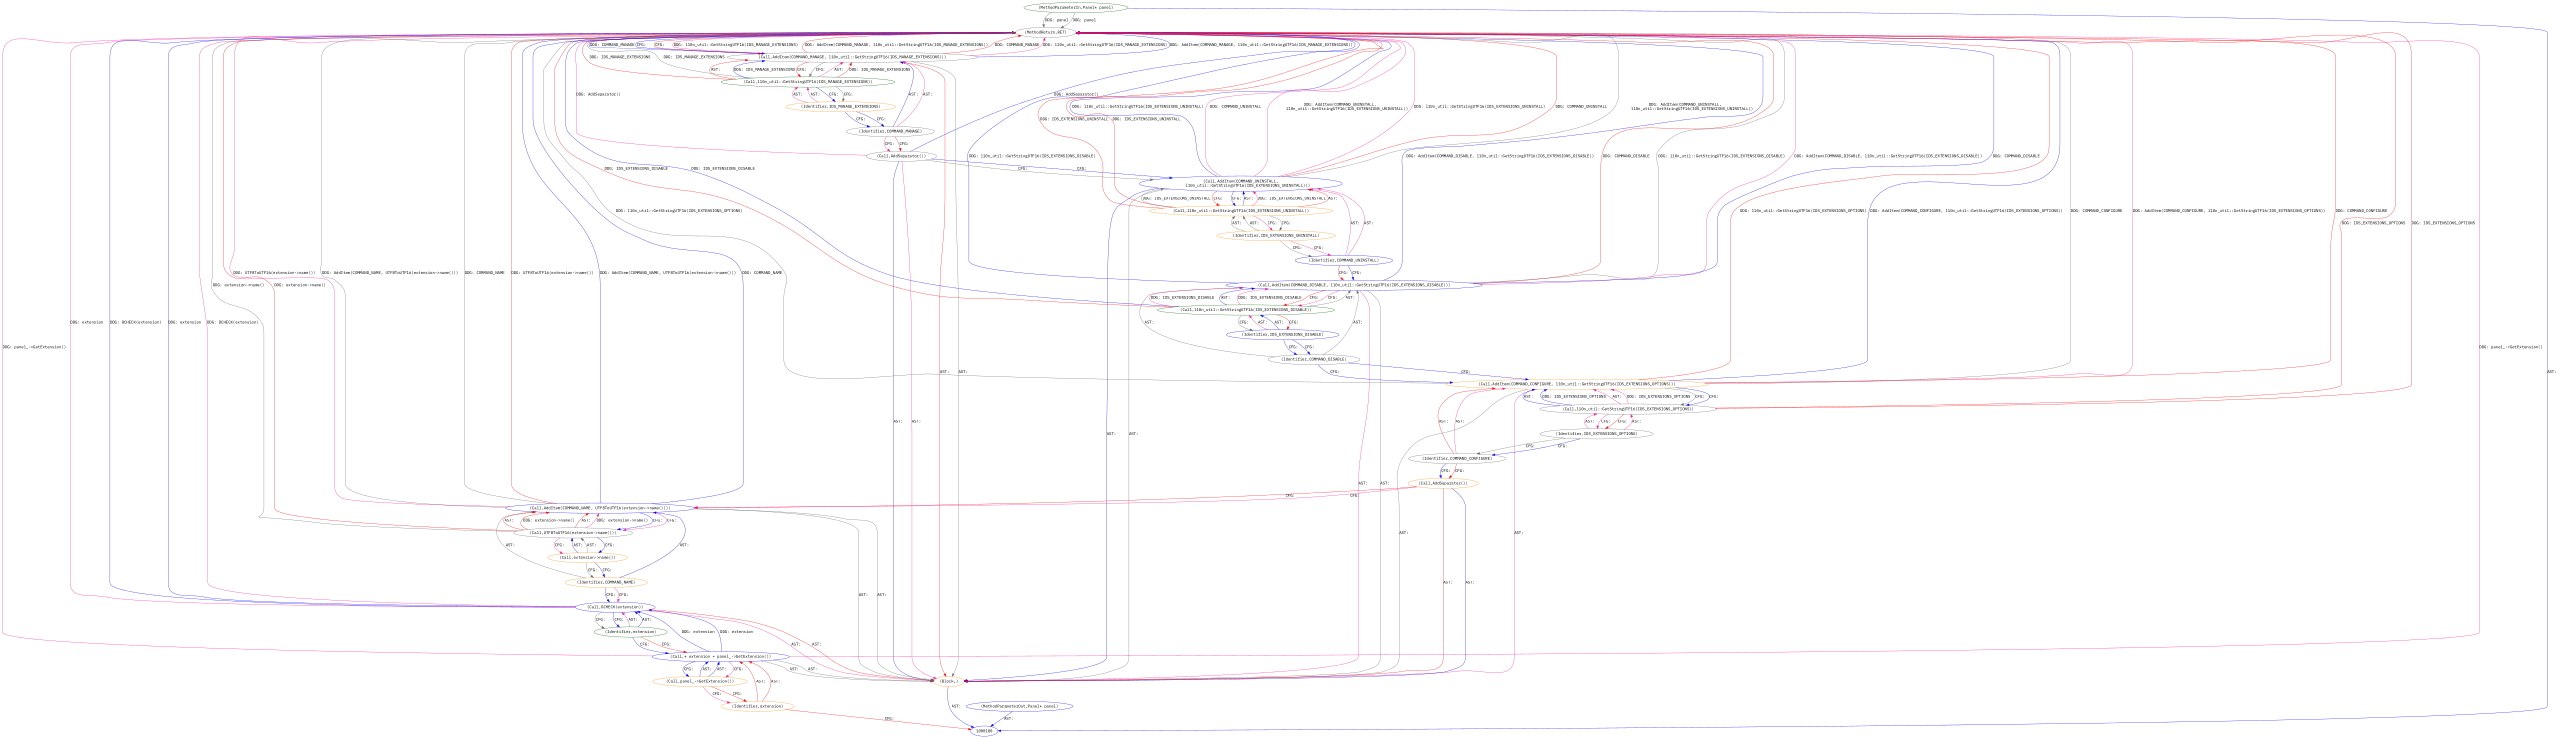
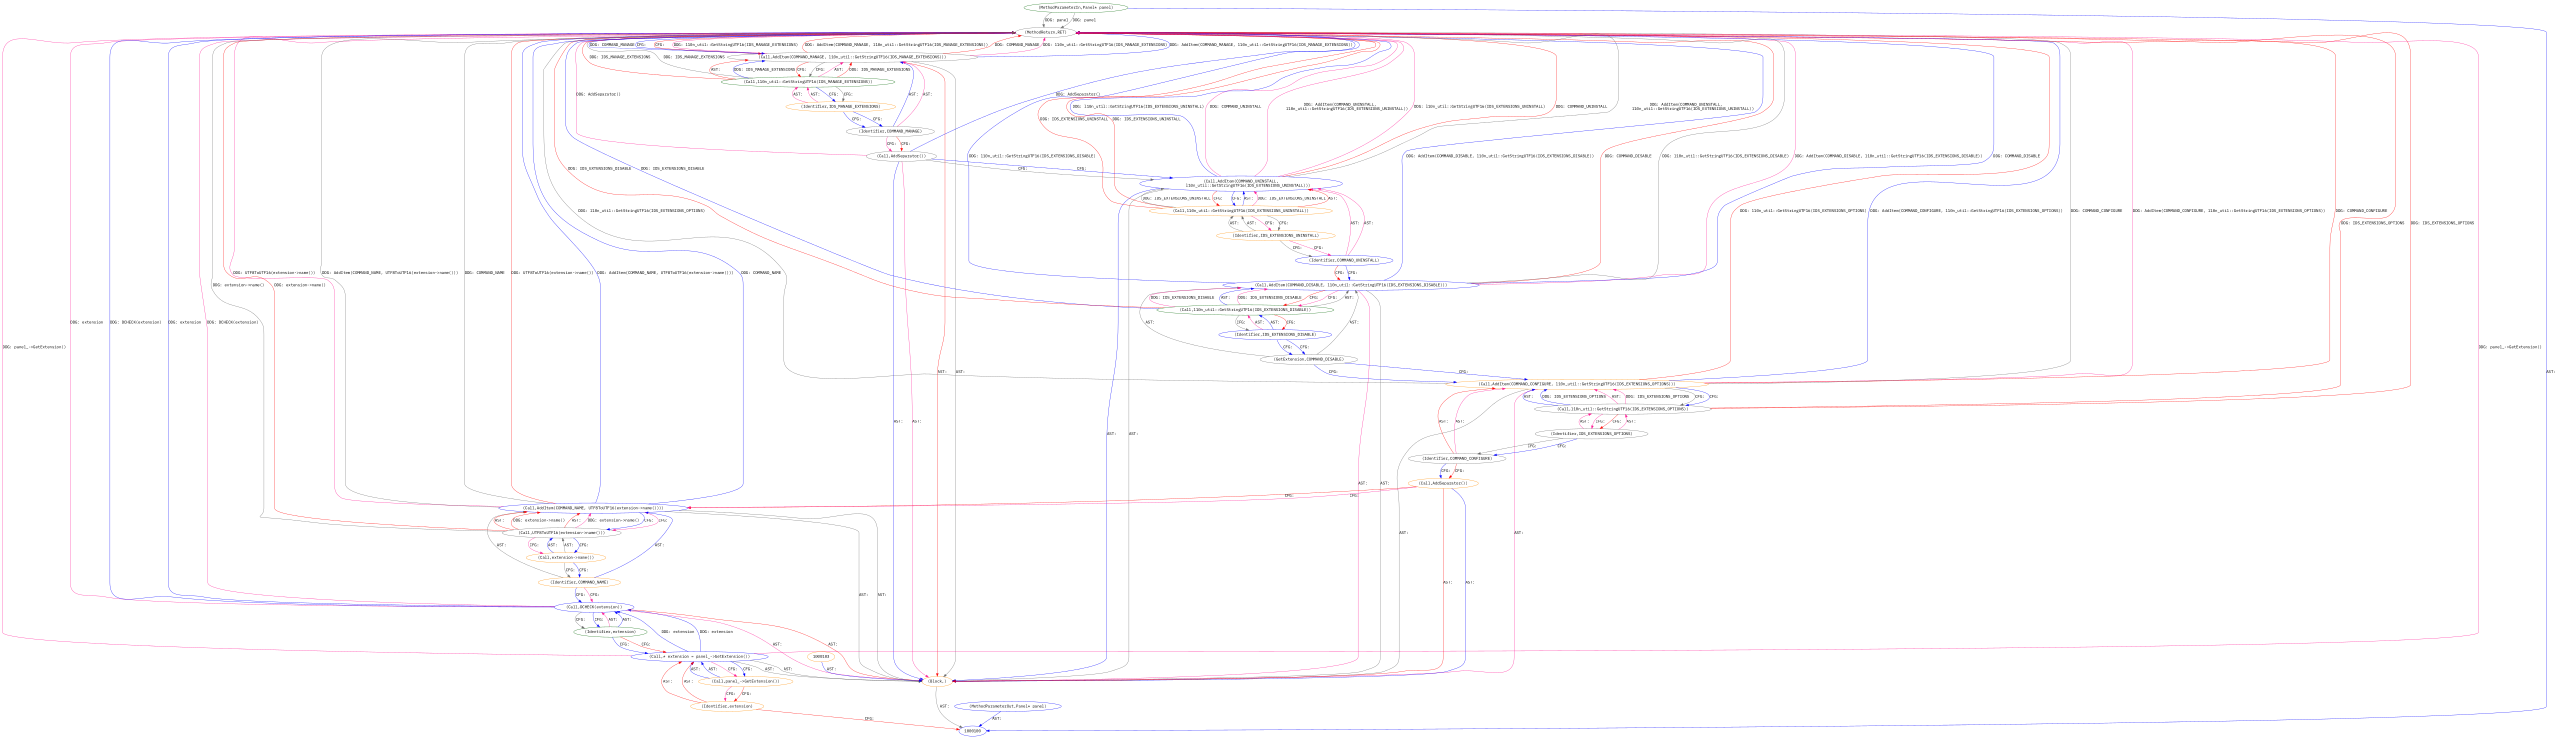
(1314, 360) -> (1309, 360)
none -> (821, 657)
(952, 711) -> (940, 711)
